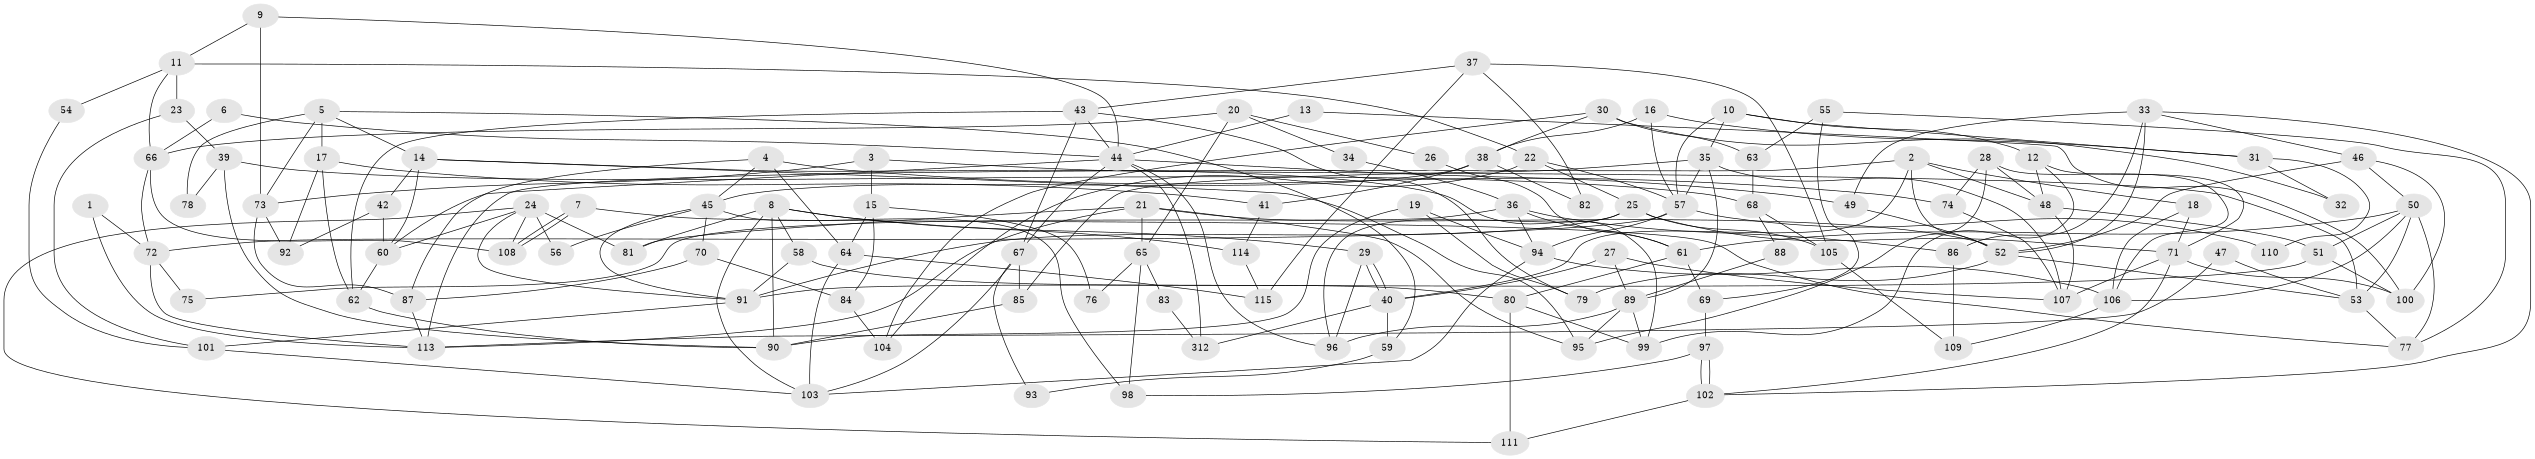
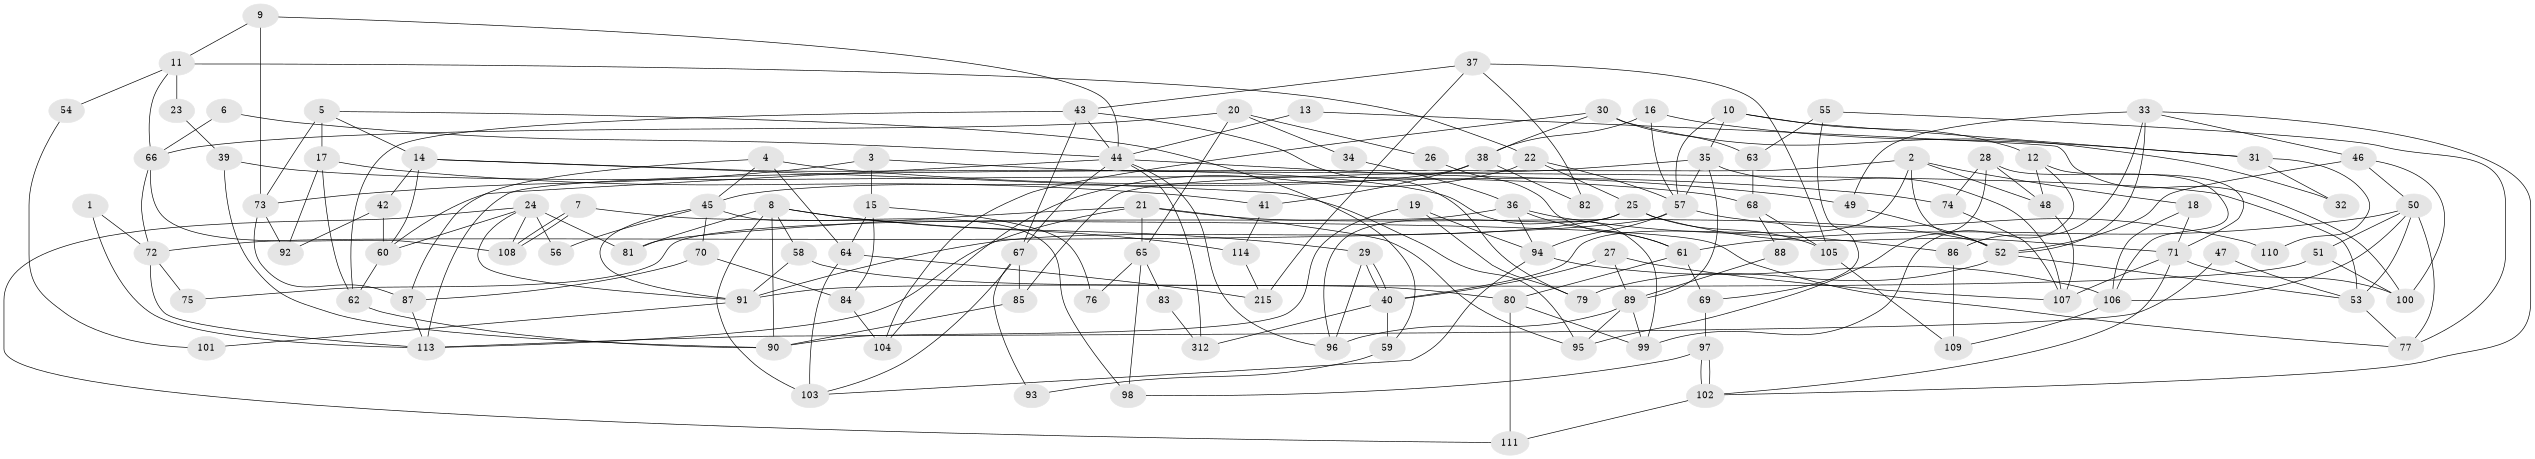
(188, 206) -> none
(2179, 222) -> none
(54, 243) -> none
(1263, 301) -> (1263, 301)
(508, 372) -> none
